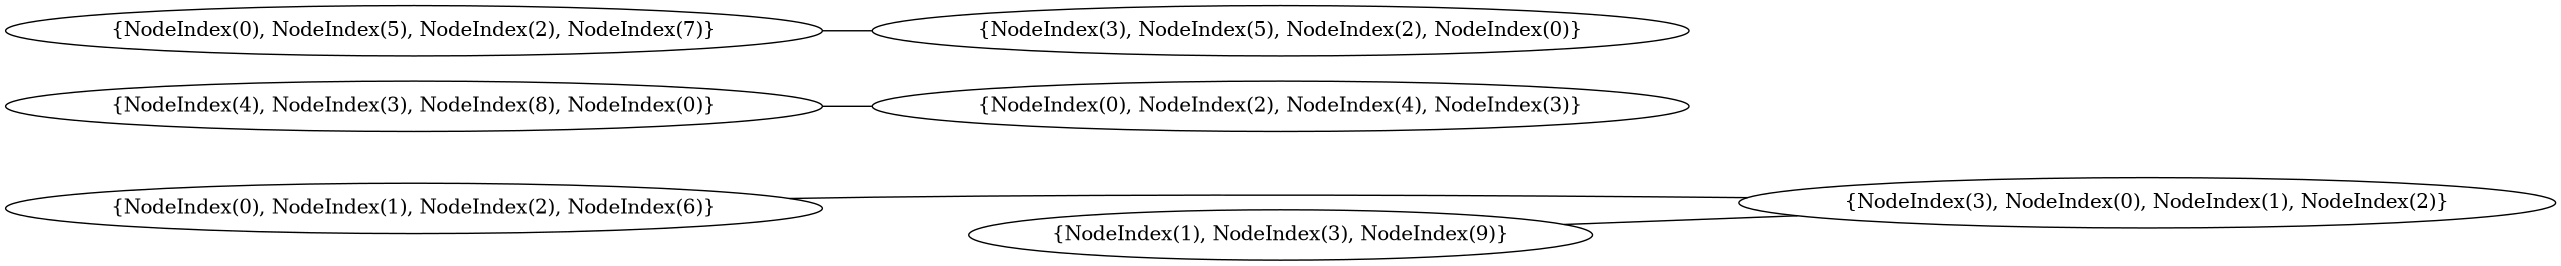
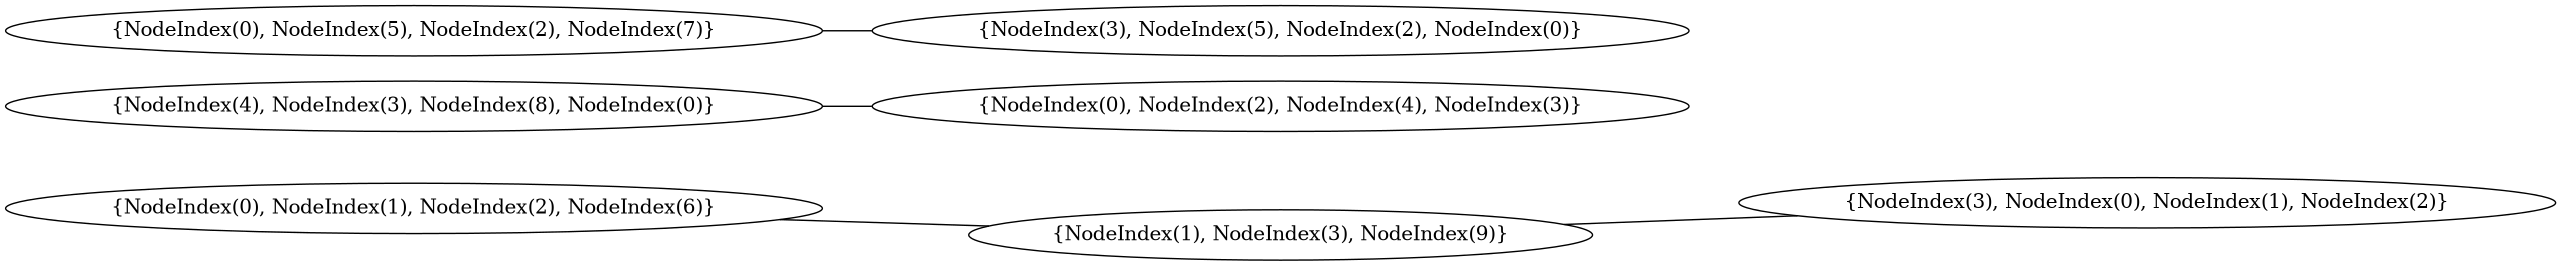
(1269, 195) -> (884, 223)
